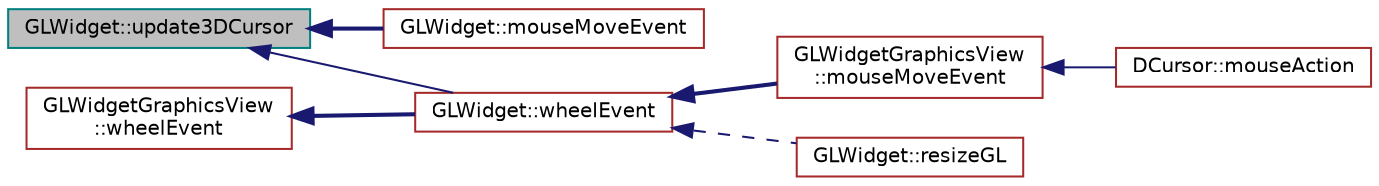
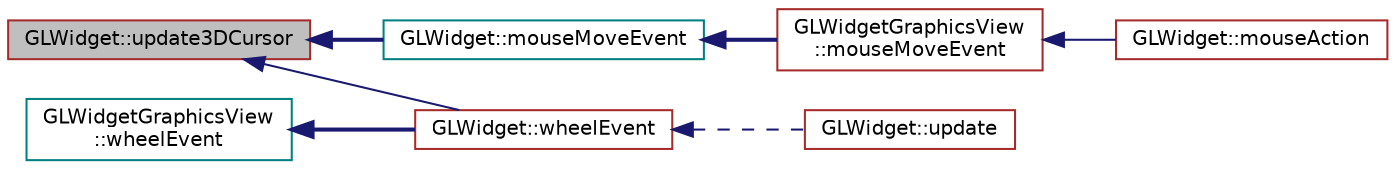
(159, 29) -> (159, 40)
(544, 29) -> (544, 40)
(1244, 67) -> (1252, 40)
(735, 89) -> (751, 40)
(159, 118) -> (159, 130)
(910, 157) -> (910, 130)
